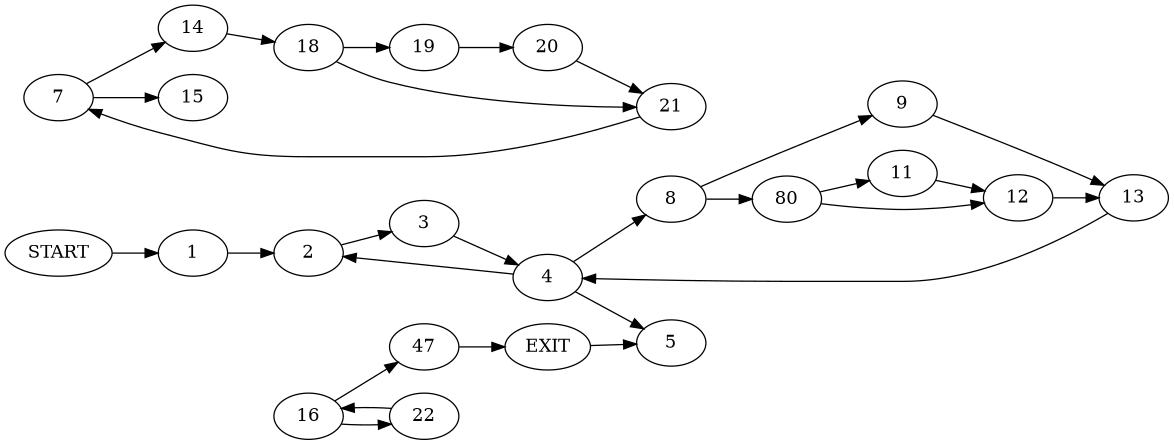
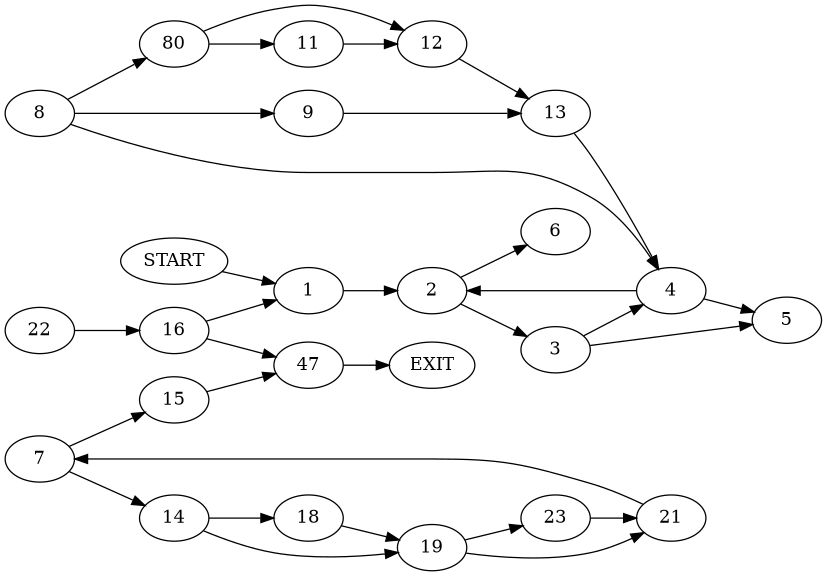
(548, 48) -> (556, 518)
(477, 98) -> (551, 557)
none -> (556, 232)
(604, 242) -> (373, 172)
(607, 345) -> (665, 336)
none -> (235, 384)
(360, 425) -> (235, 313)
none -> (293, 555)
